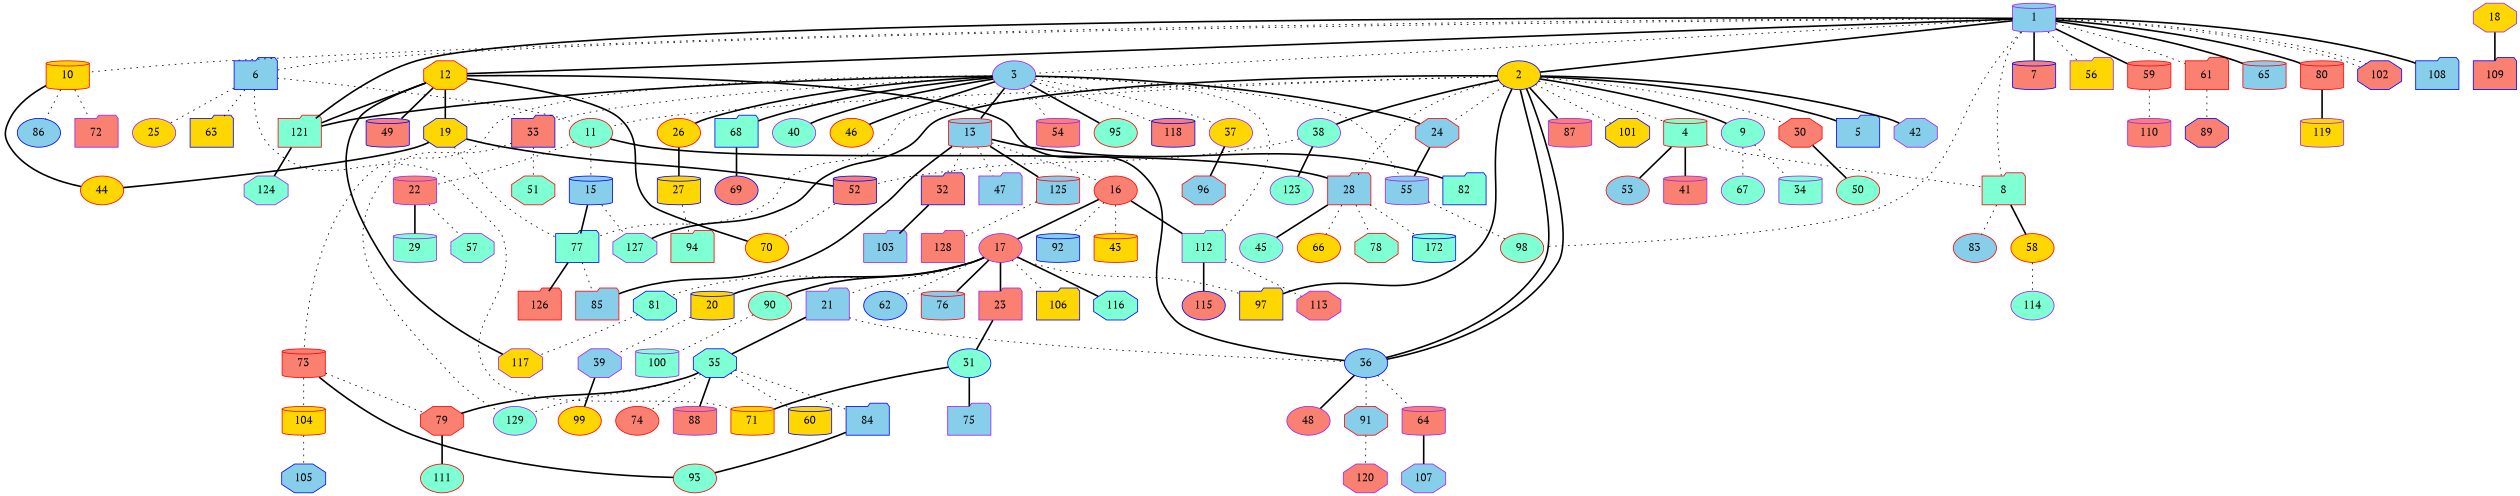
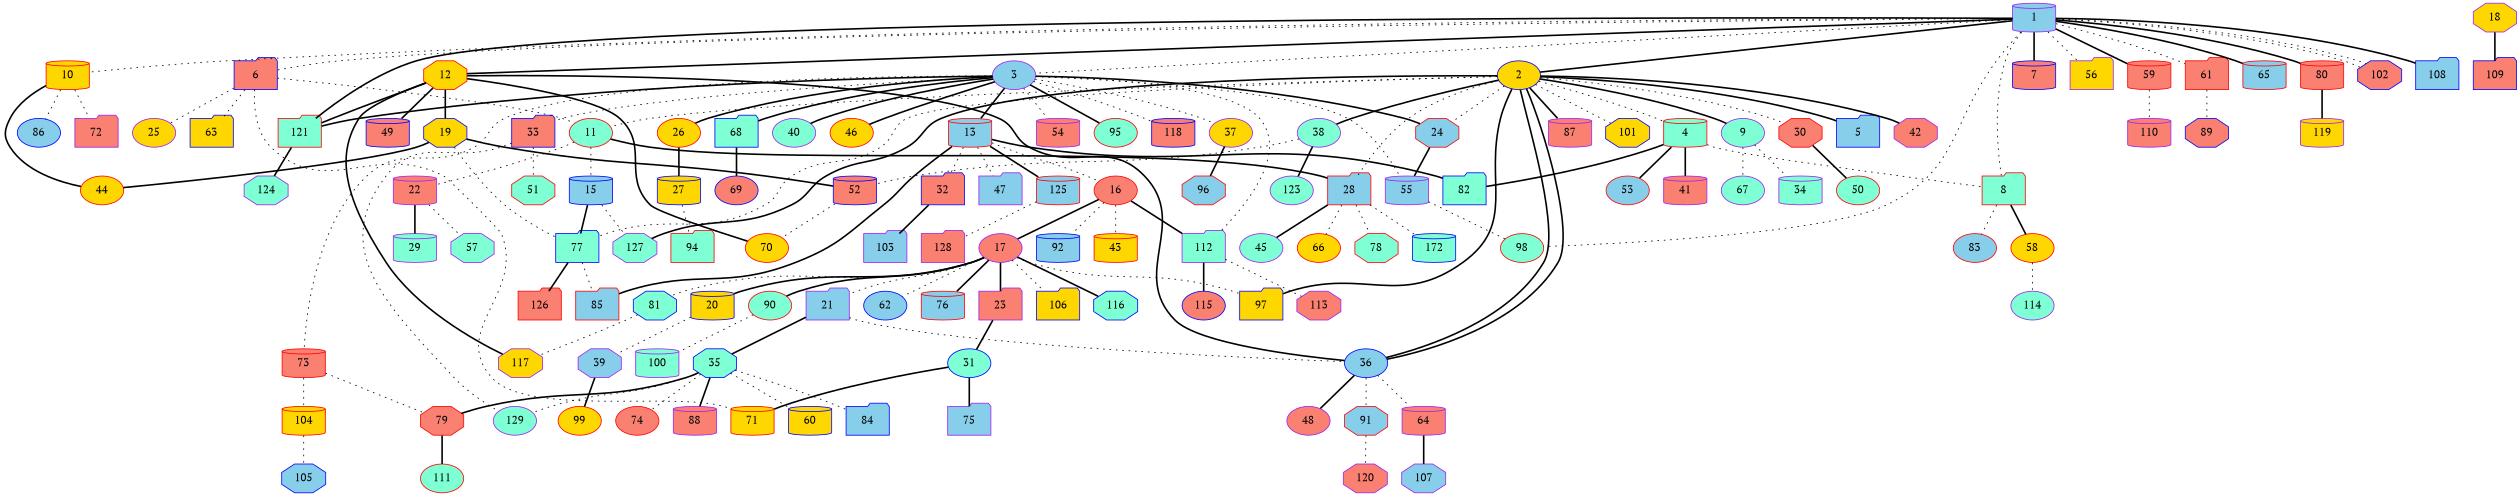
(256, 75) -> (256, 75)
(1916, 133) -> (1916, 133)
none -> (1576, 169)
(695, 478) -> none
